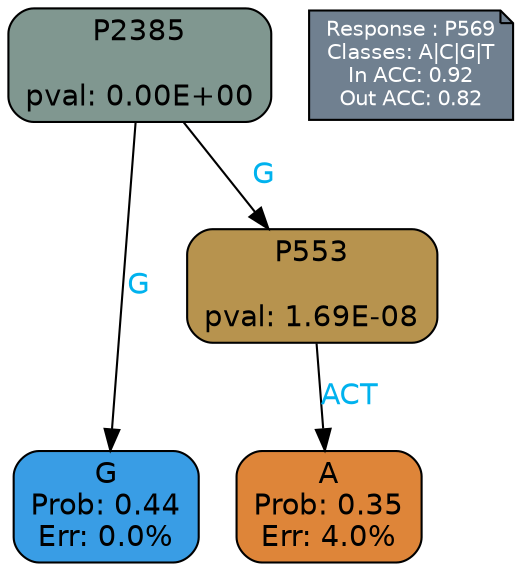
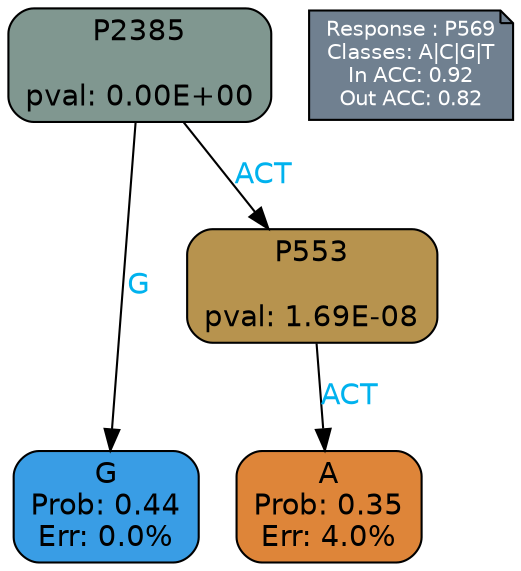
(264, 176) -> (264, 176)
